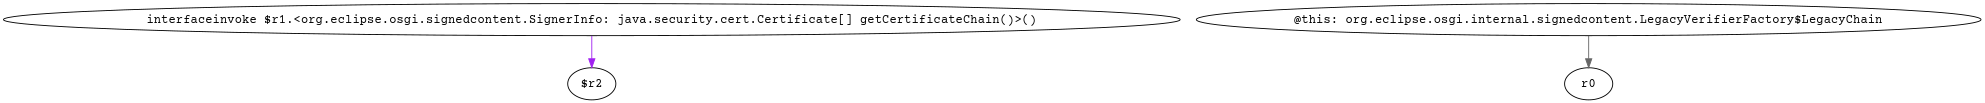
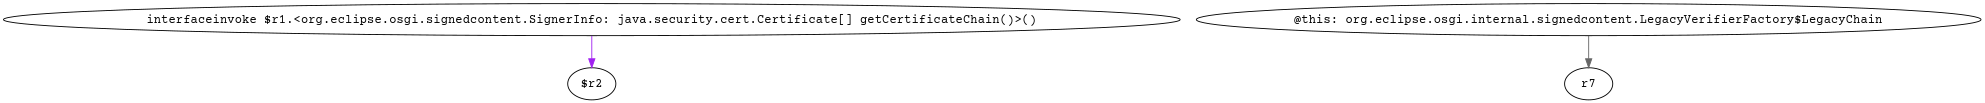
(1589, 84) -> (1589, 84)
